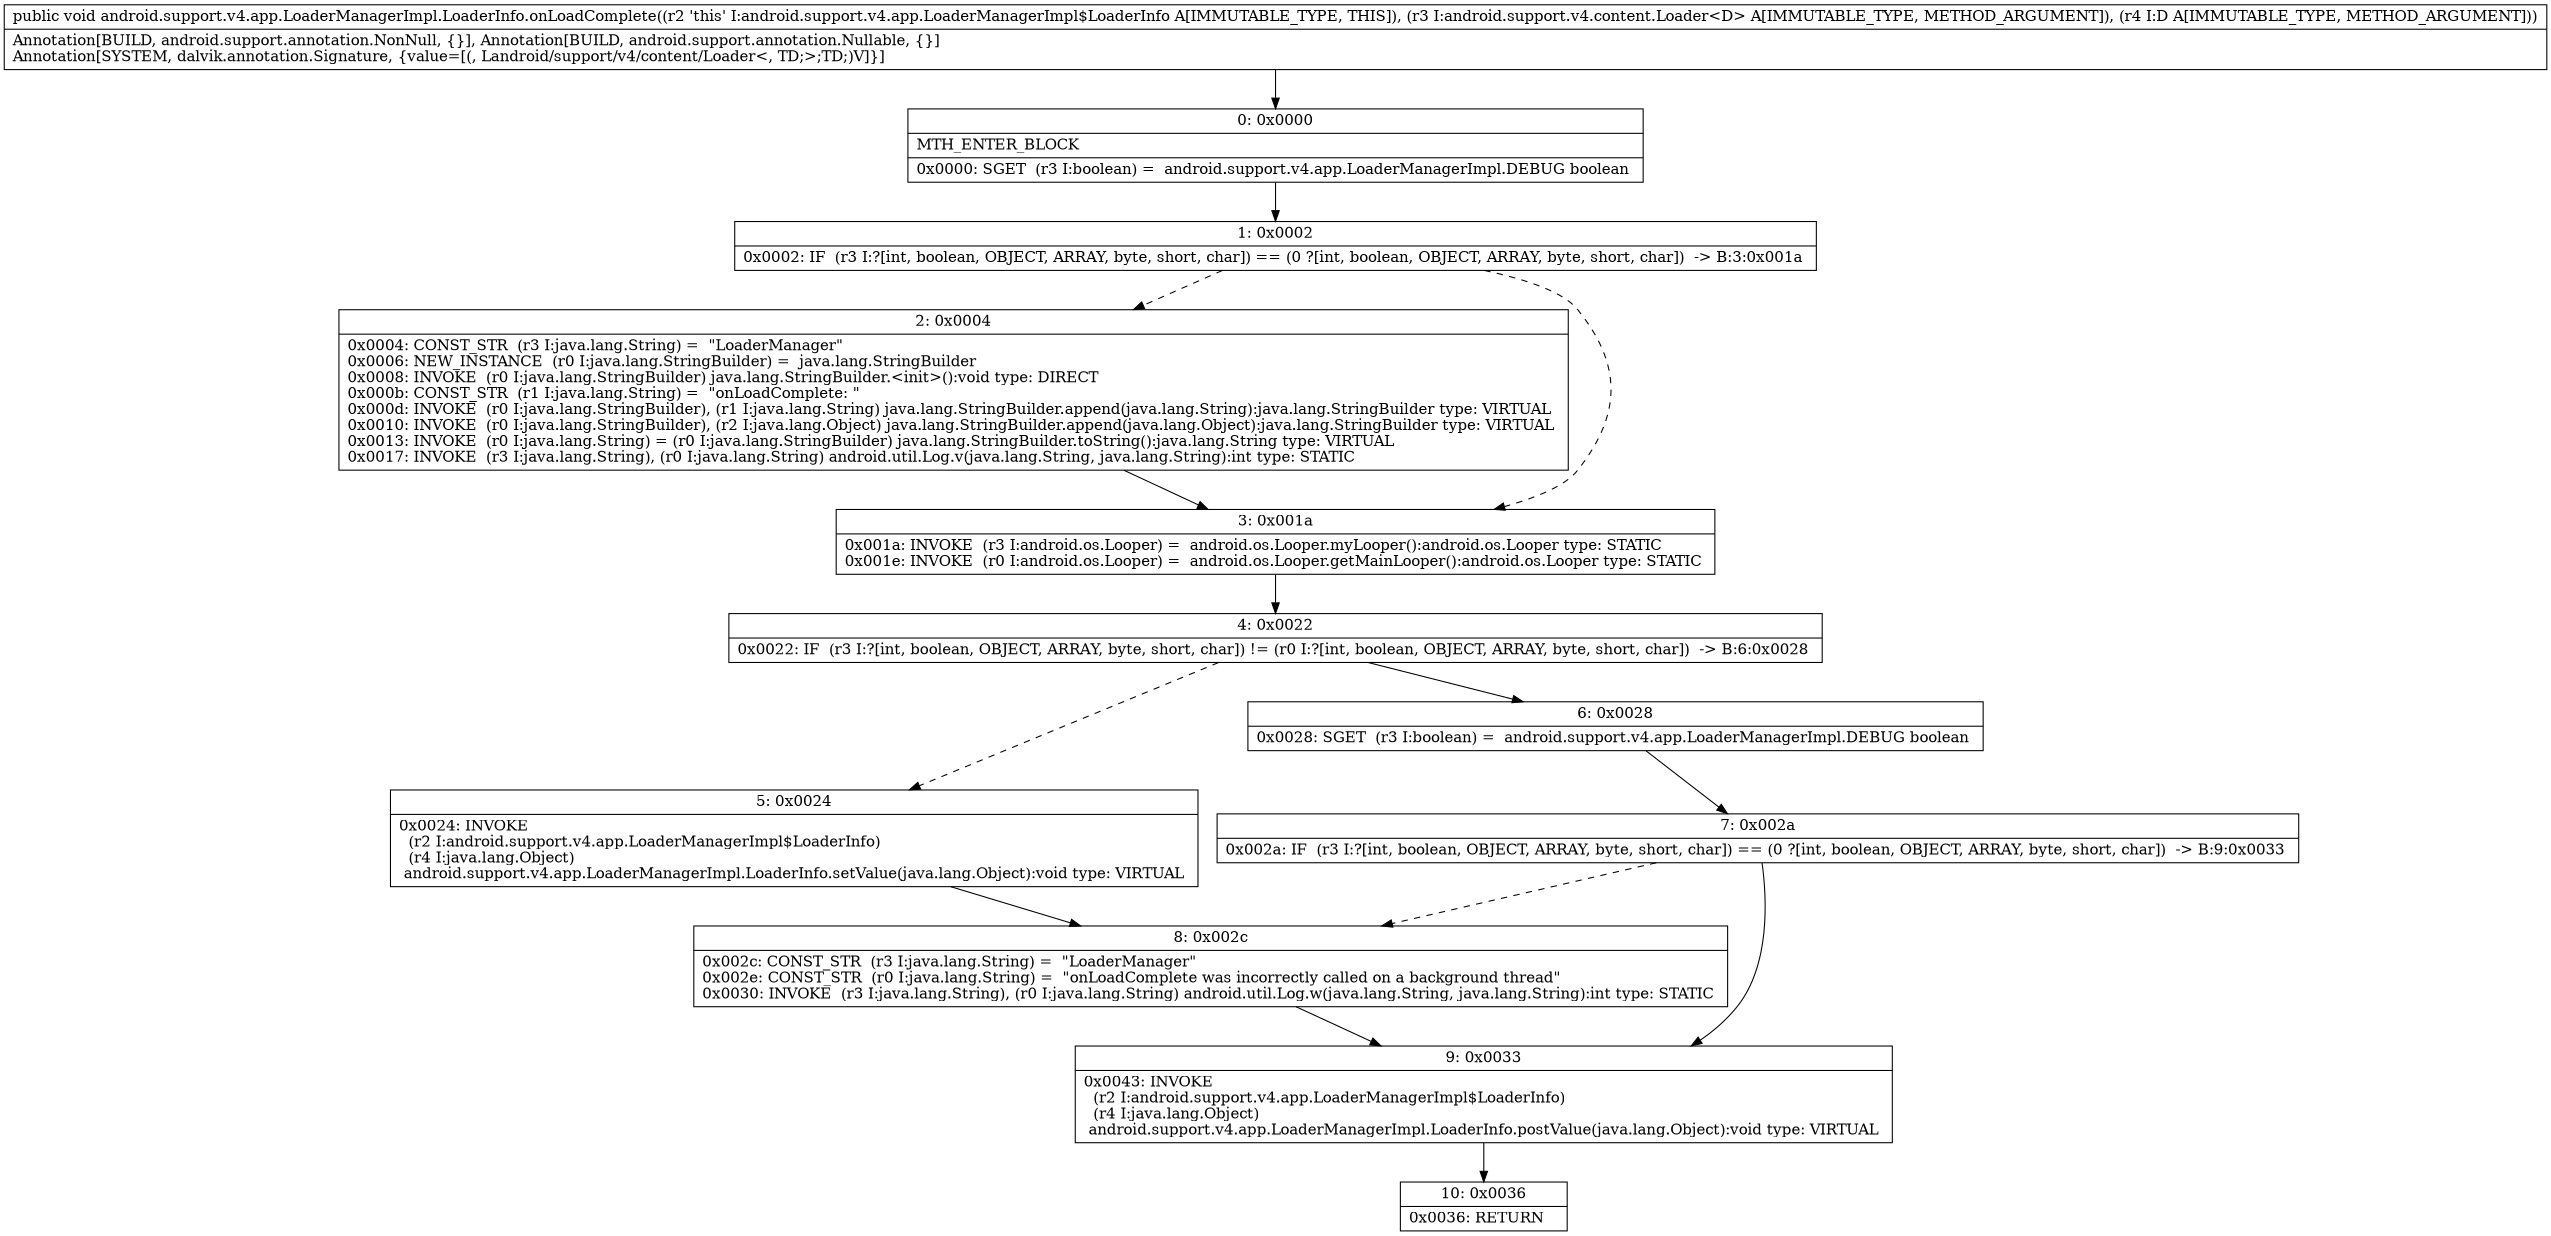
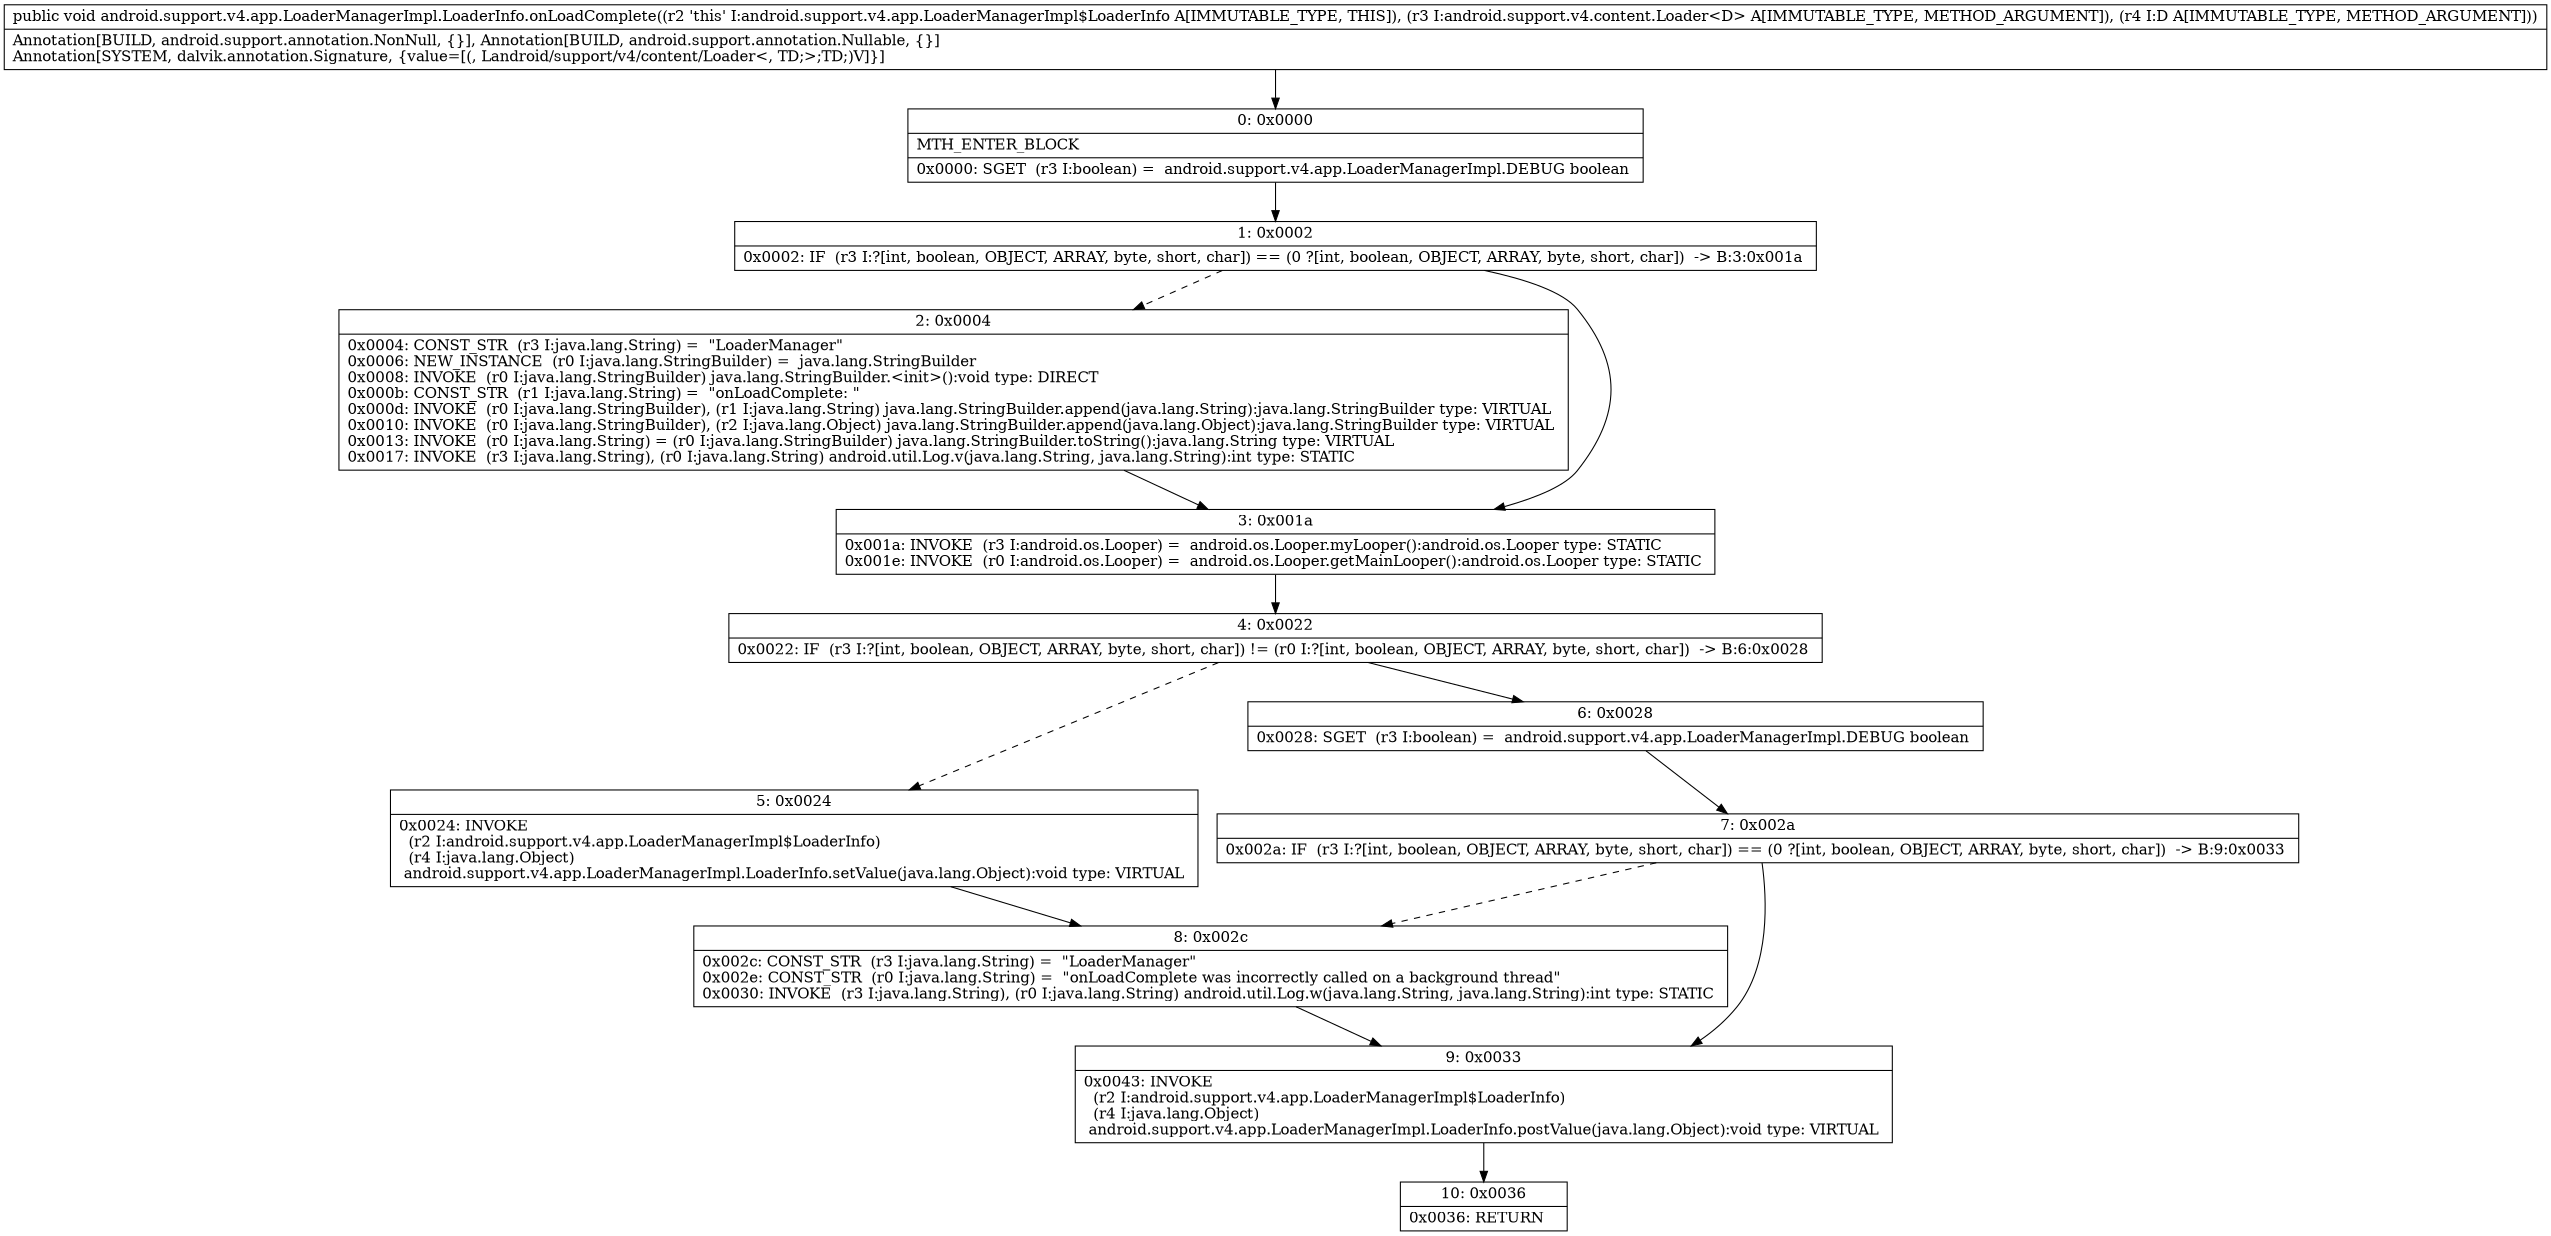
(1610, 380) -> (1610, 380)
